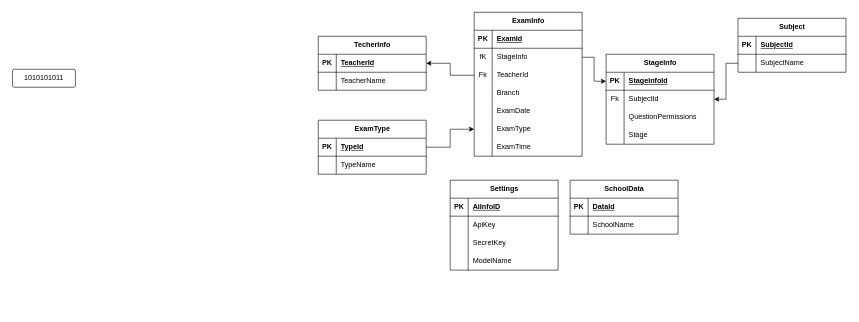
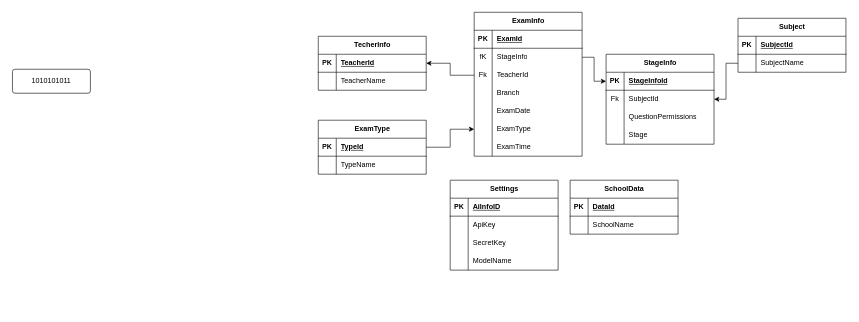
(44, 78) -> (51, 81)
